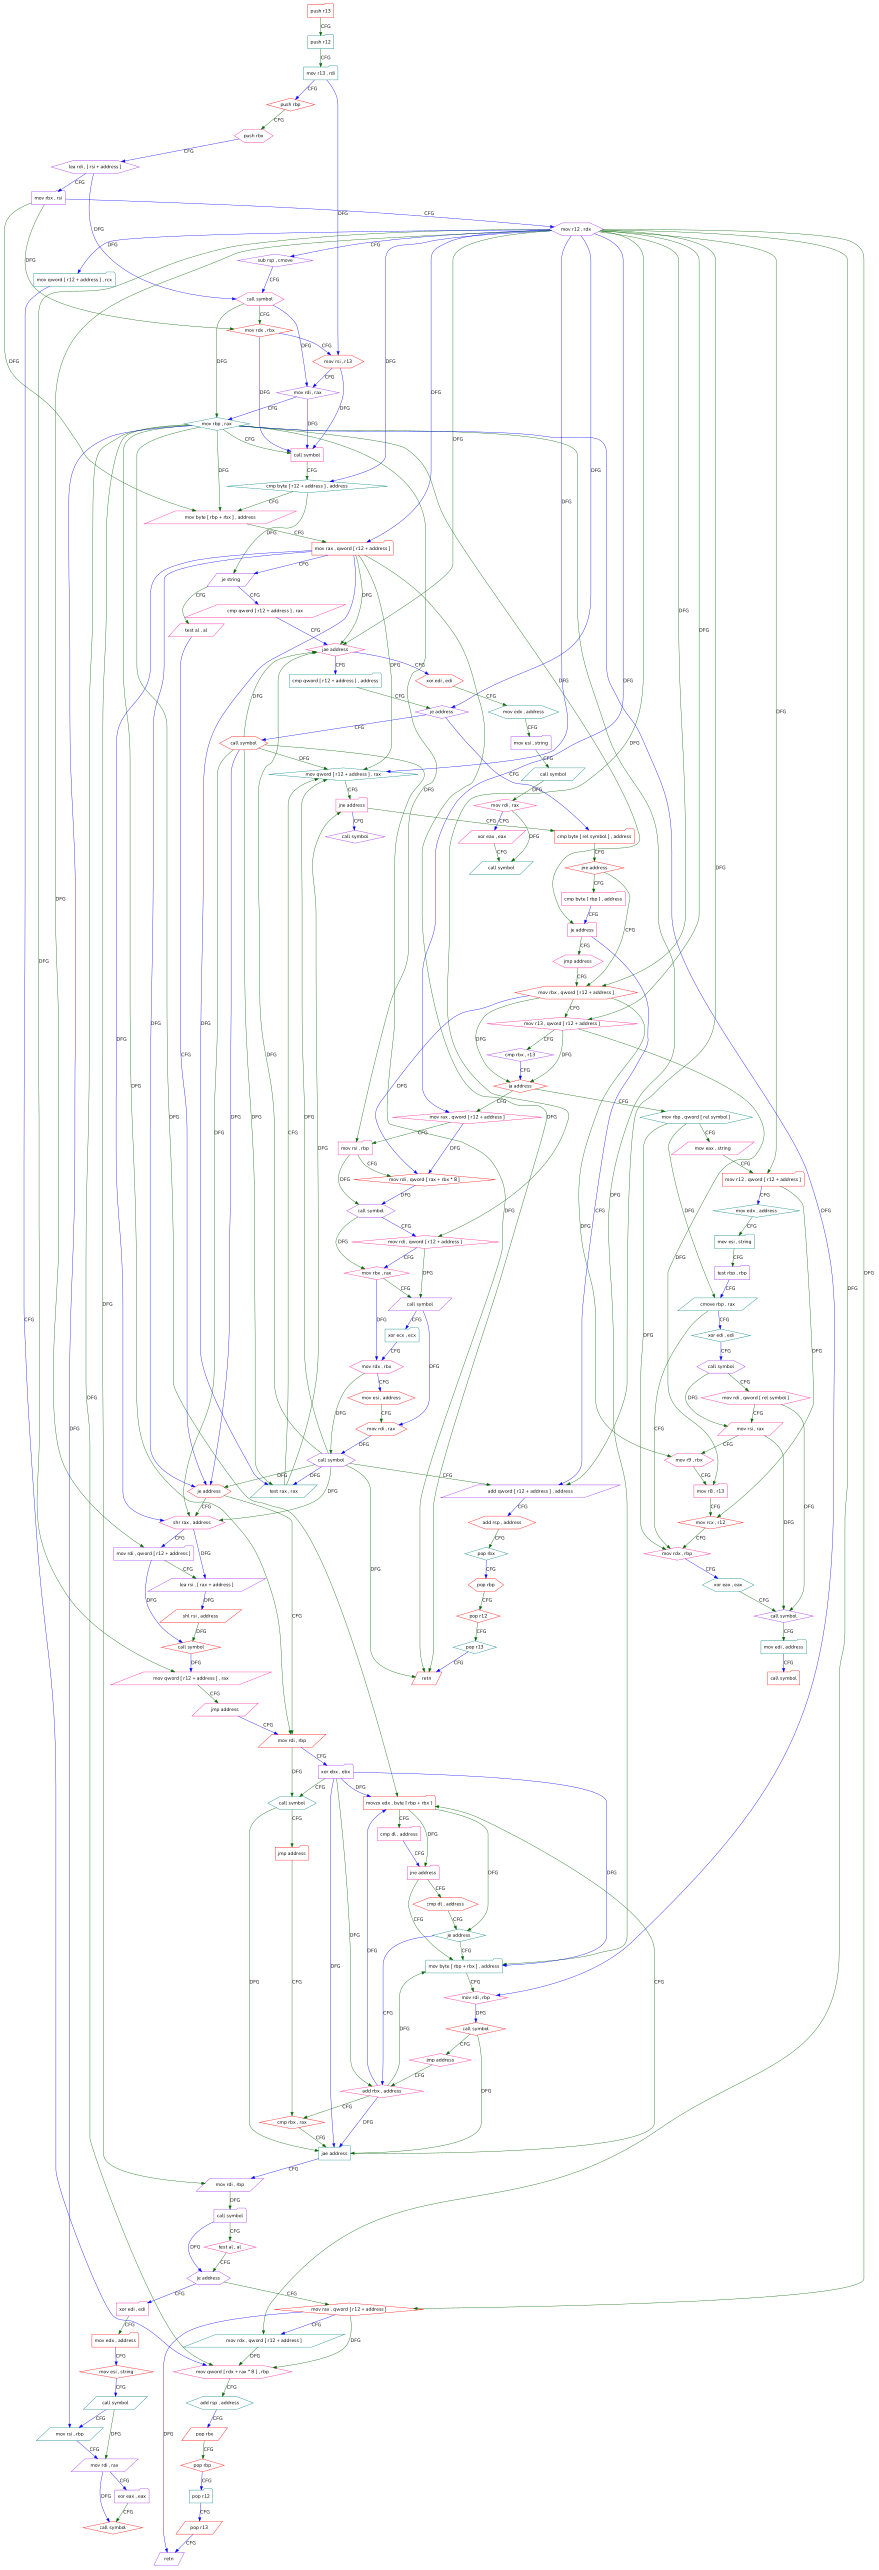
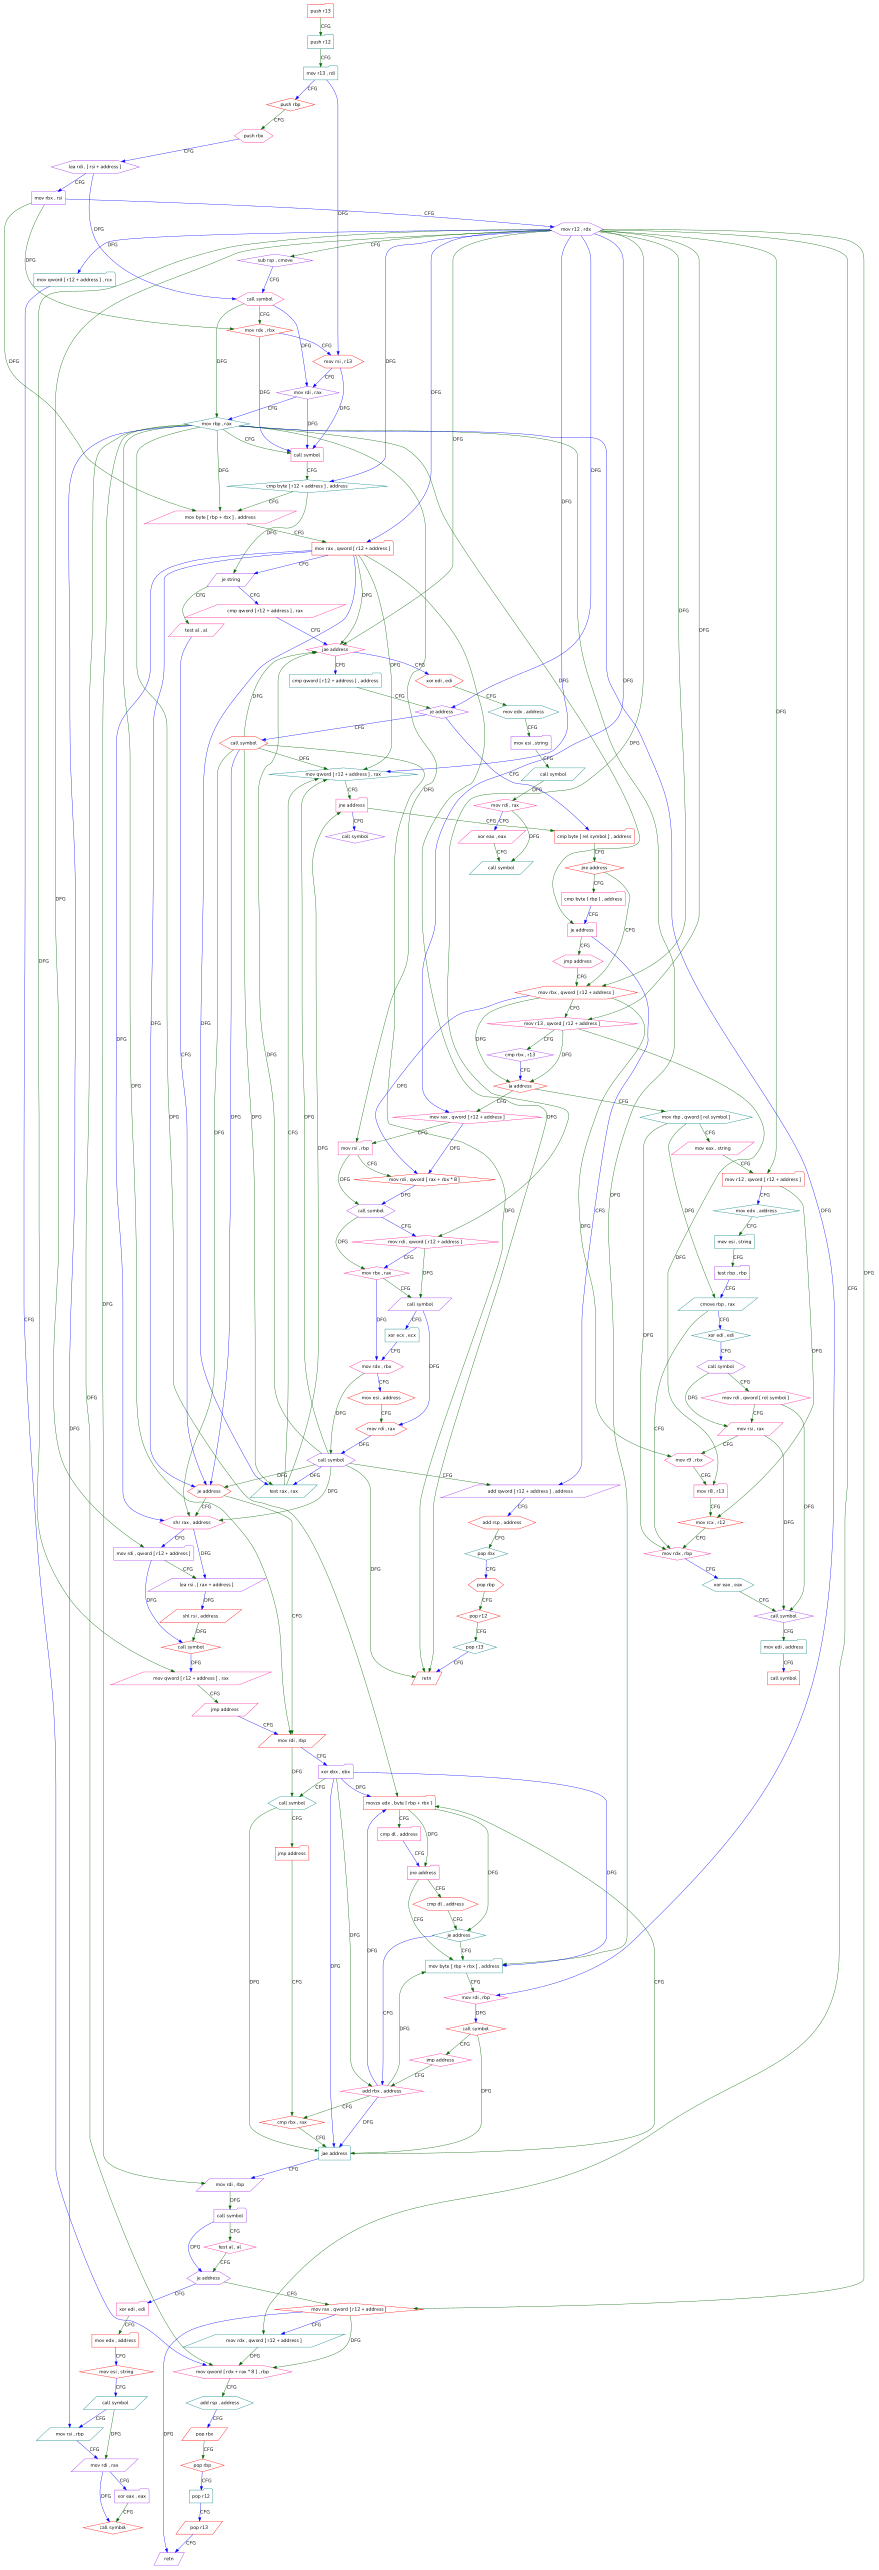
(390, 240) -> (390, 240)
(716, 836) -> none
(853, 1289) -> (853, 1289)
